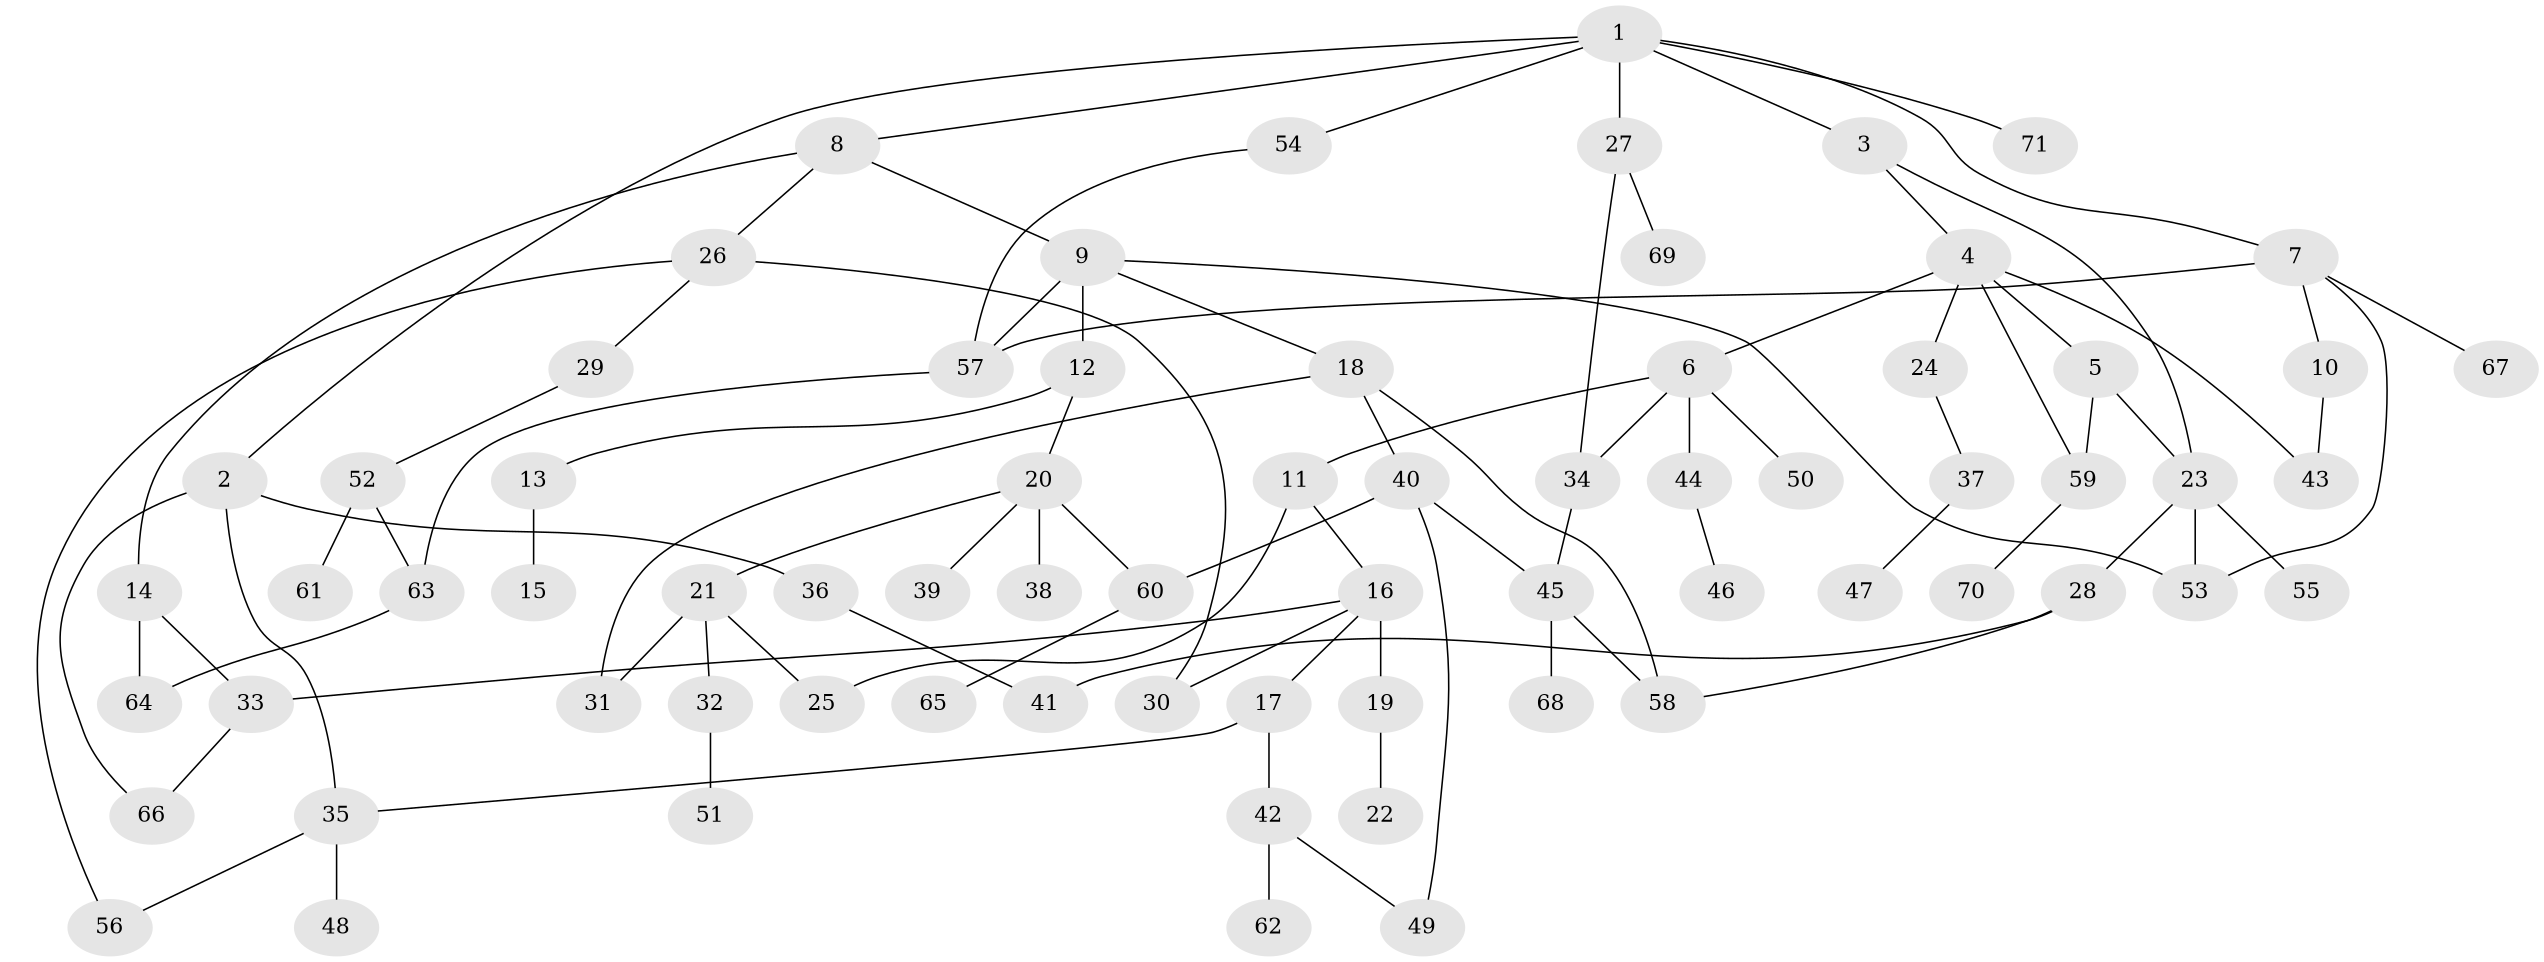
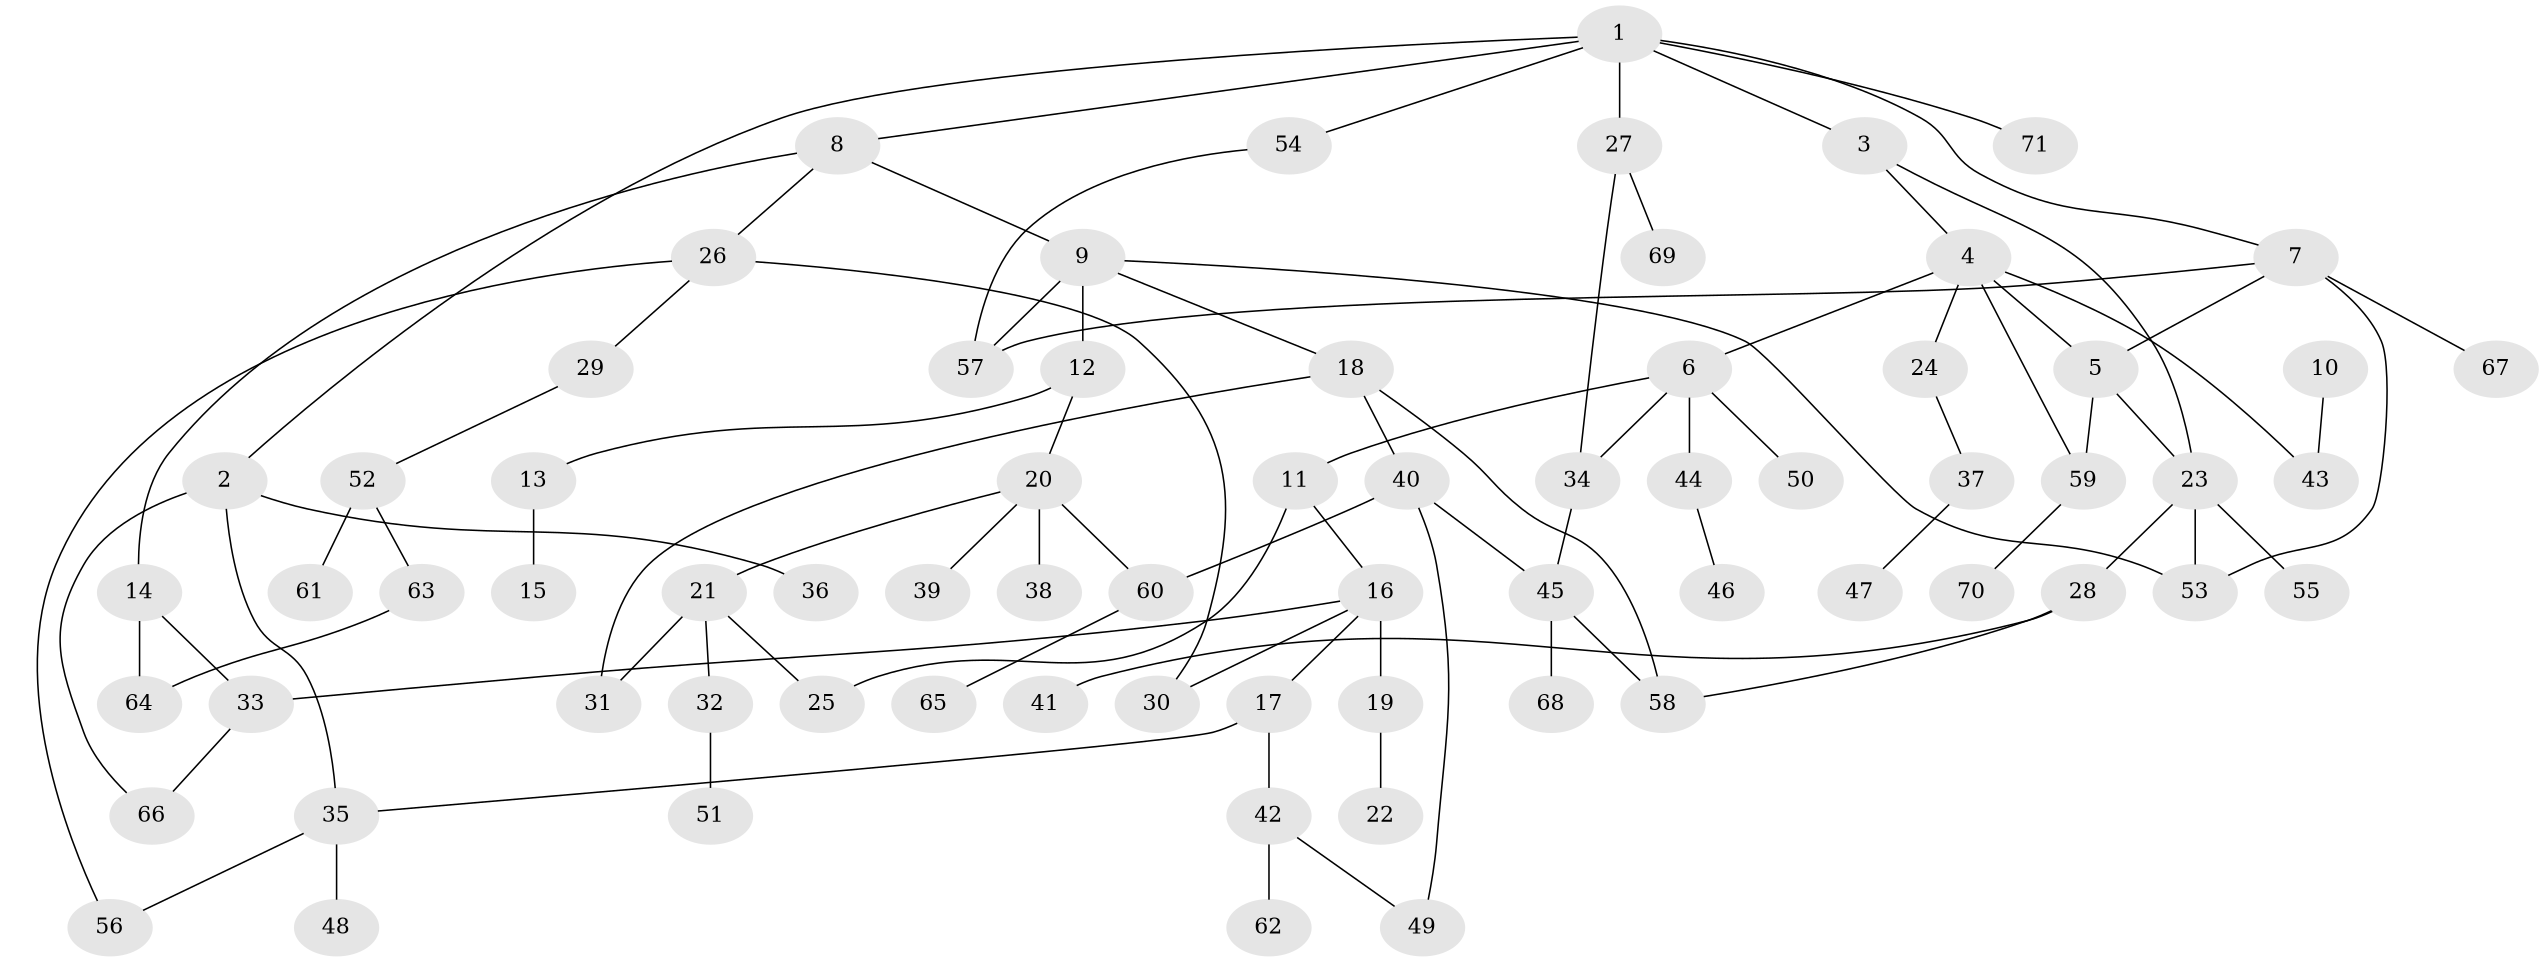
(2311, 314) -> (2196, 313)
(637, 402) -> none
(910, 639) -> none
